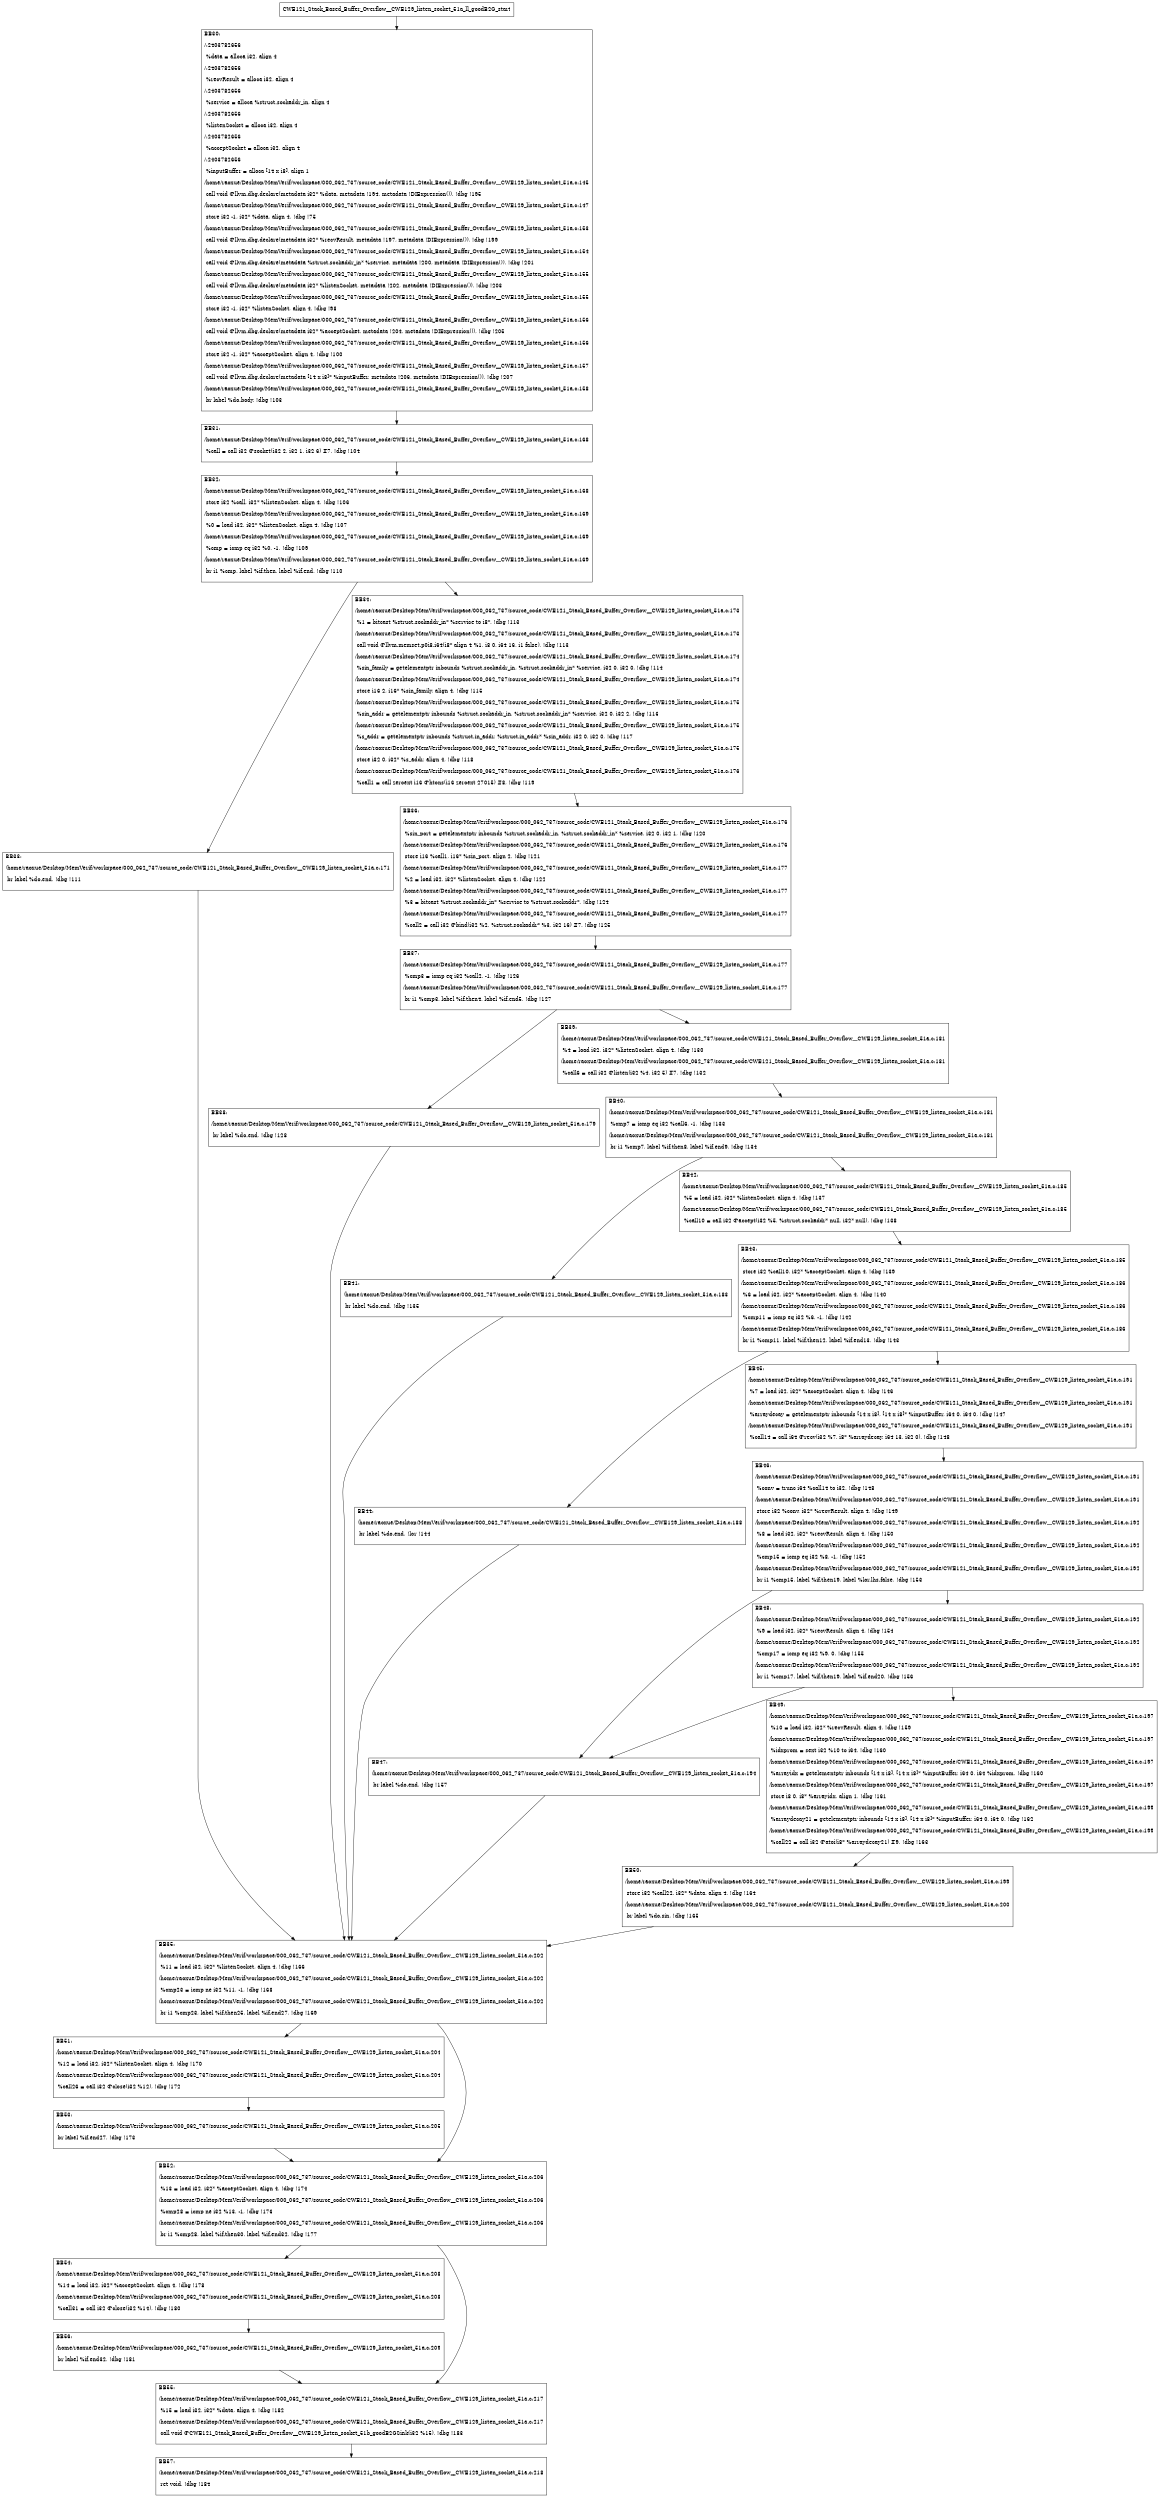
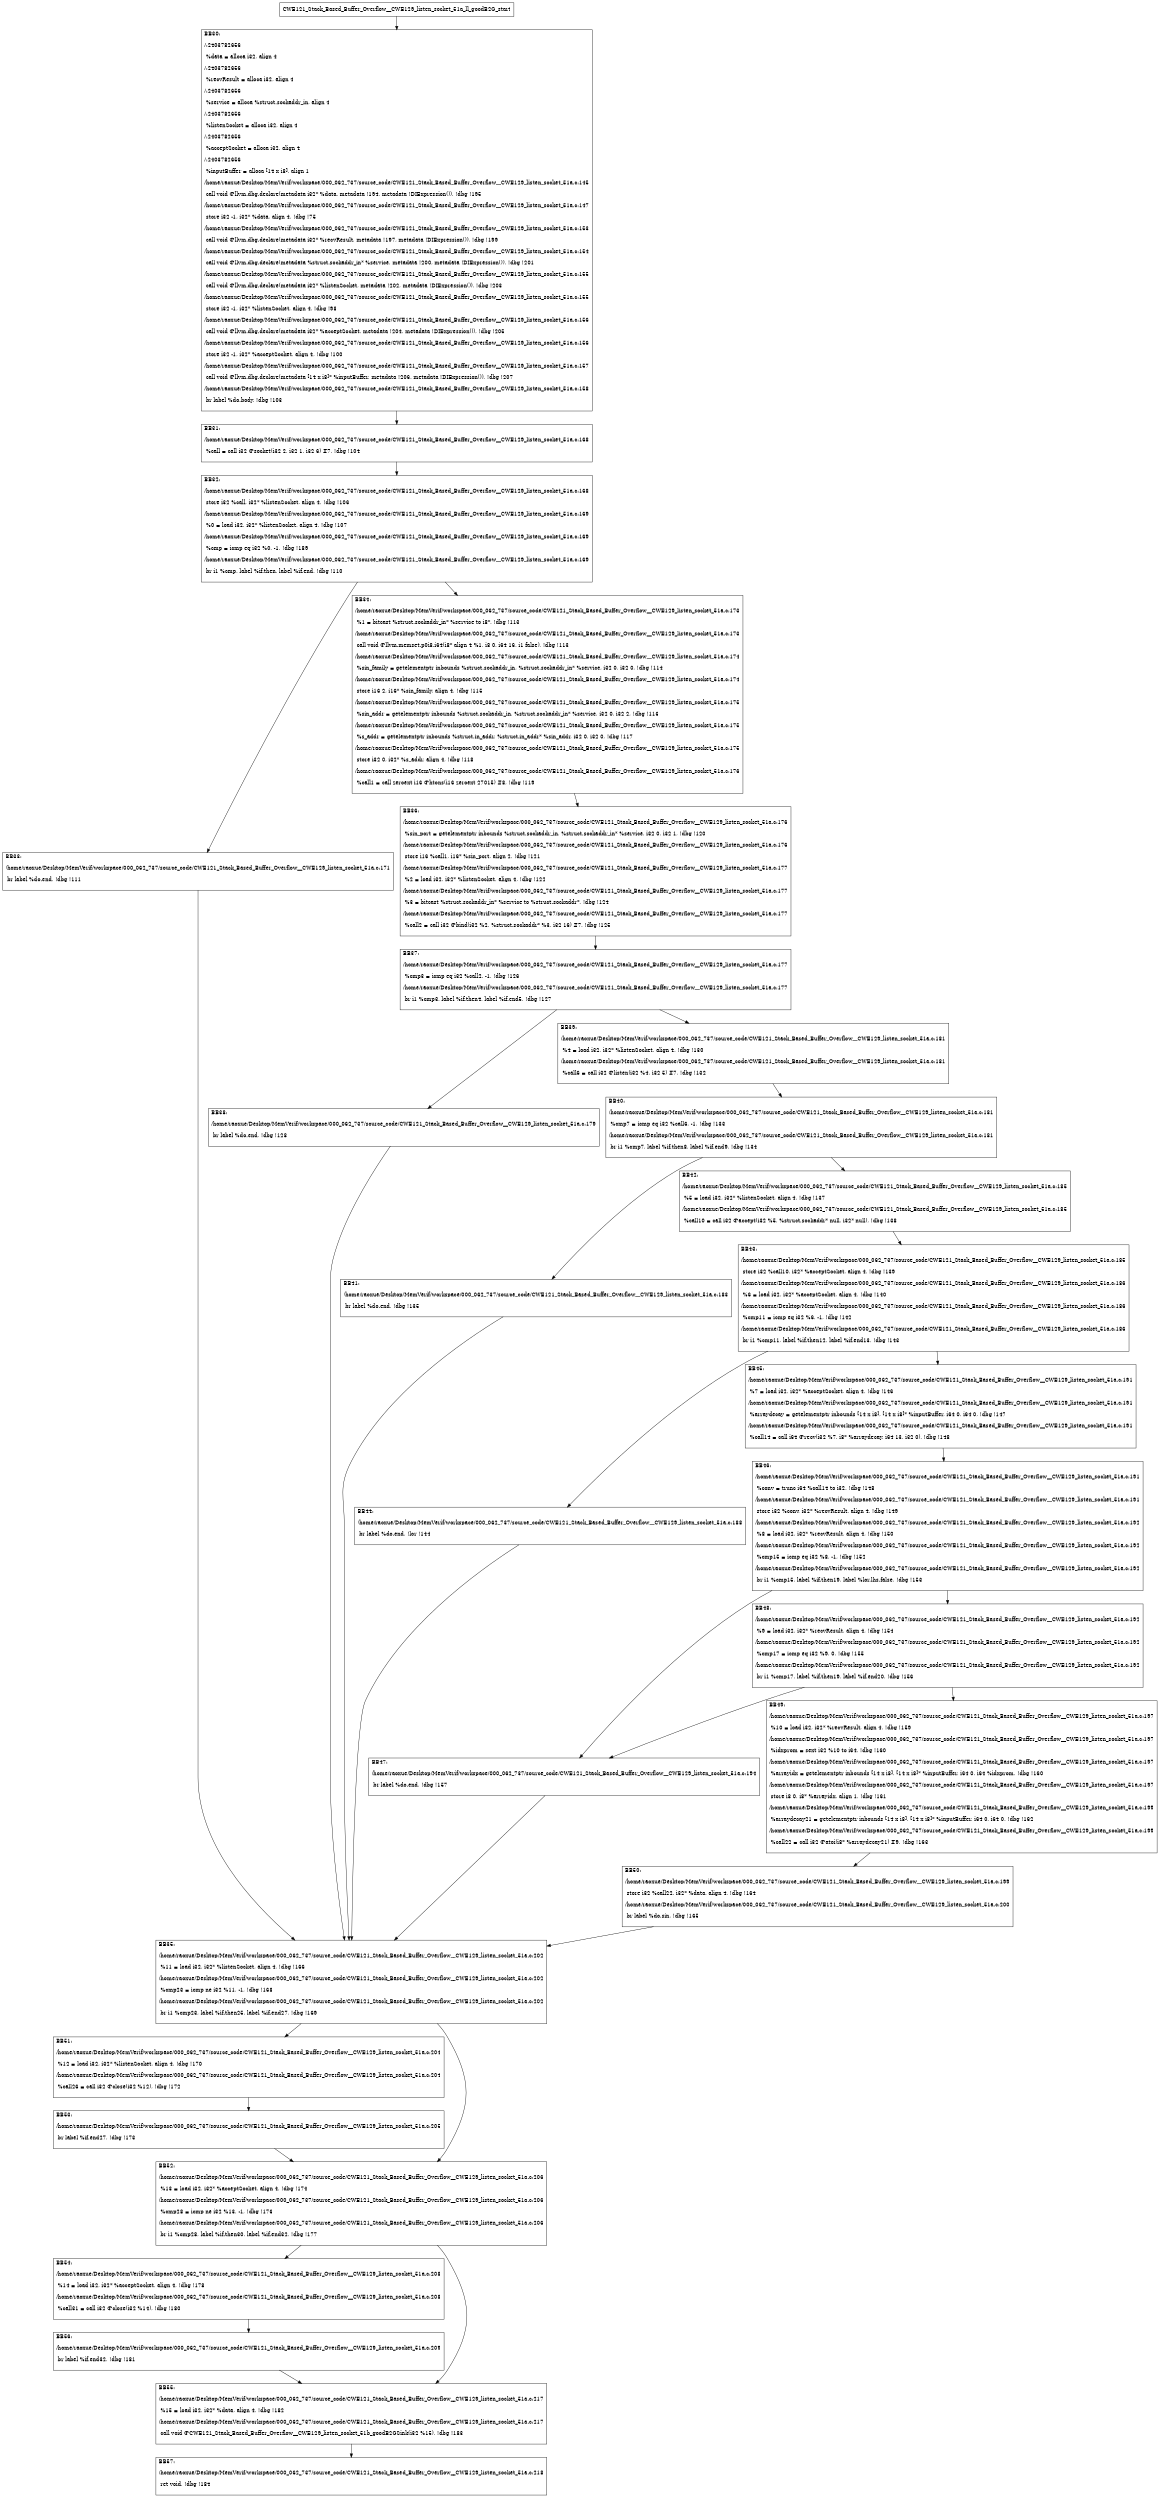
(256, 548) -> (256, 548)
